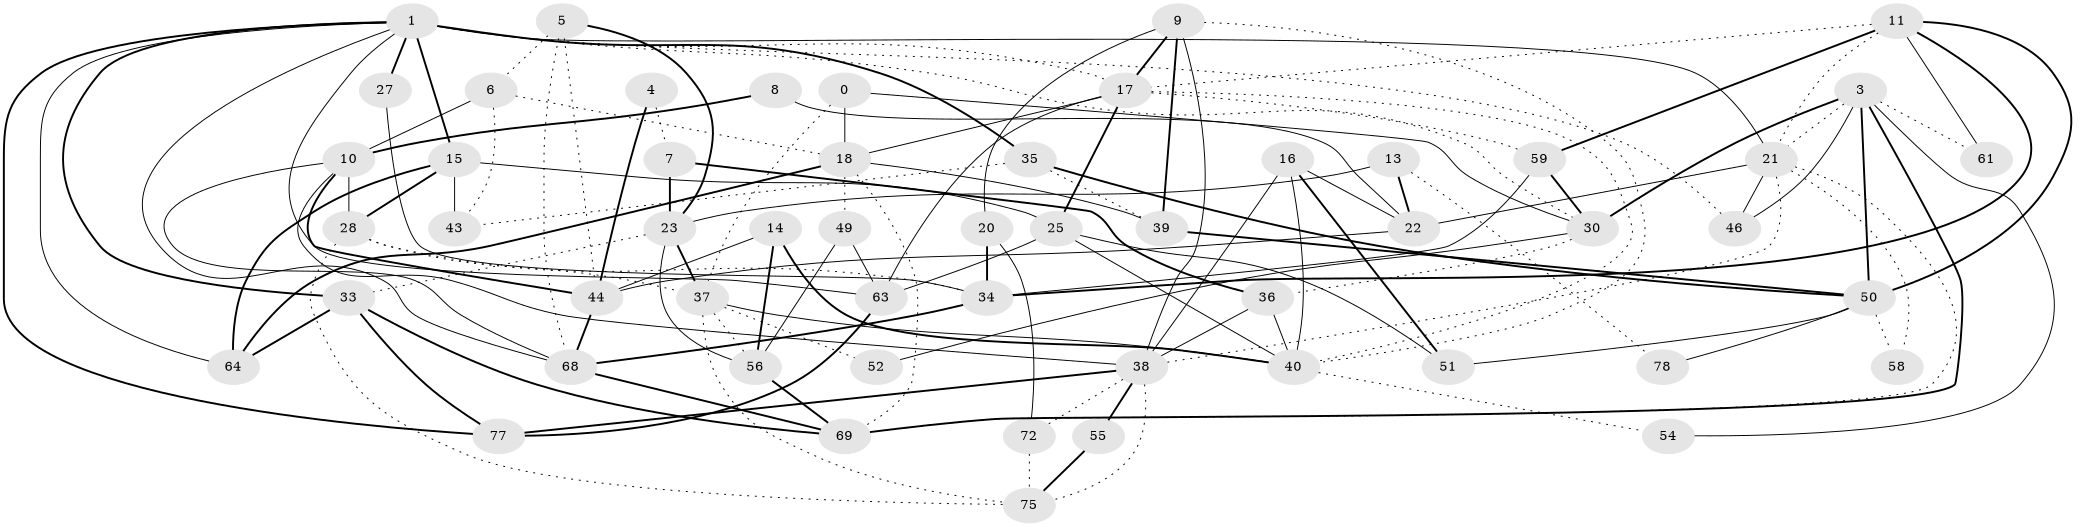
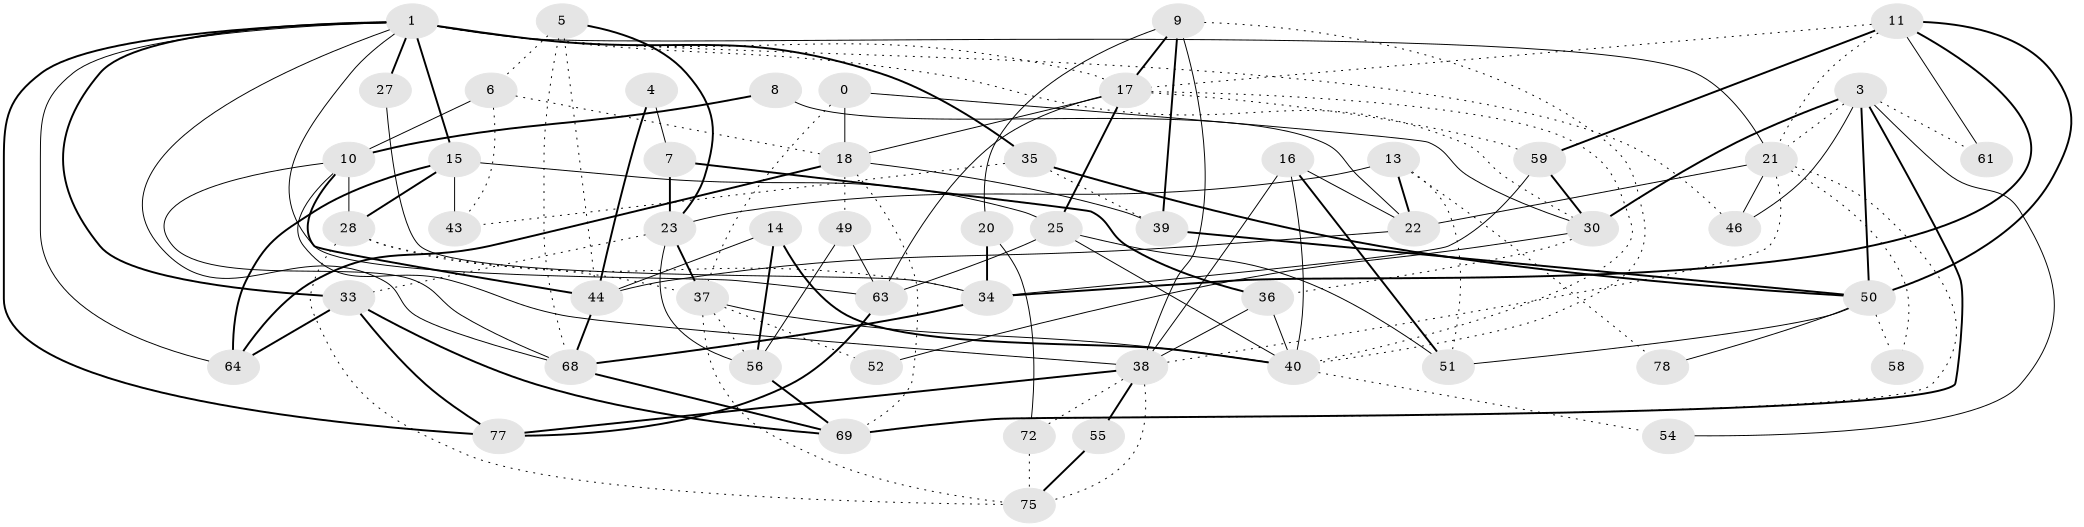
(662, 130) -> (662, 130)
none -> (1456, 234)
